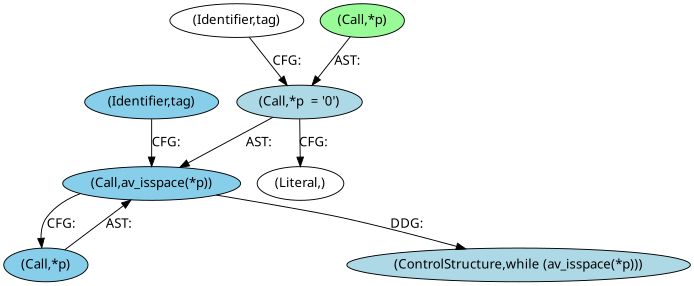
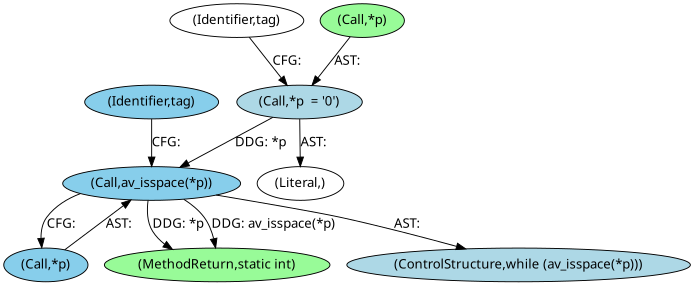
(261, 143) -> (261, 143)
(315, 143) -> (315, 143)
(409, 224) -> (409, 224)
none -> (217, 265)
